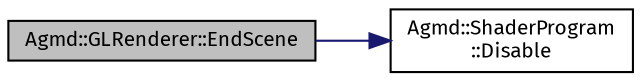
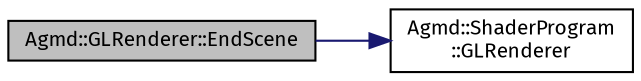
(512, 41) -> (512, 41)
